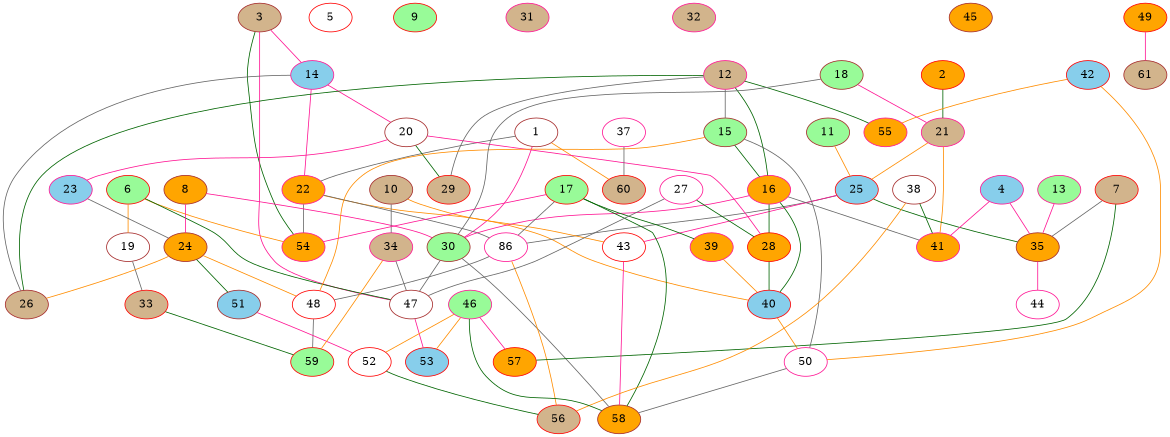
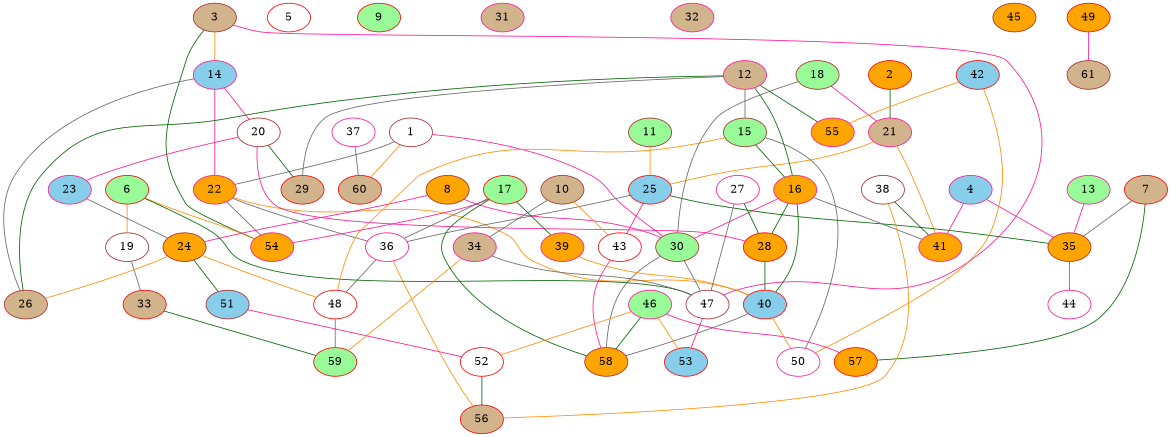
(286, 46) -> (215, 46)
(506, 247) -> (387, 247)
(713, 391) -> (687, 336)
